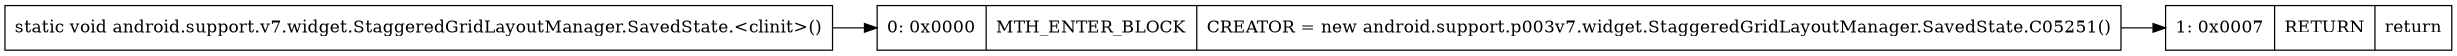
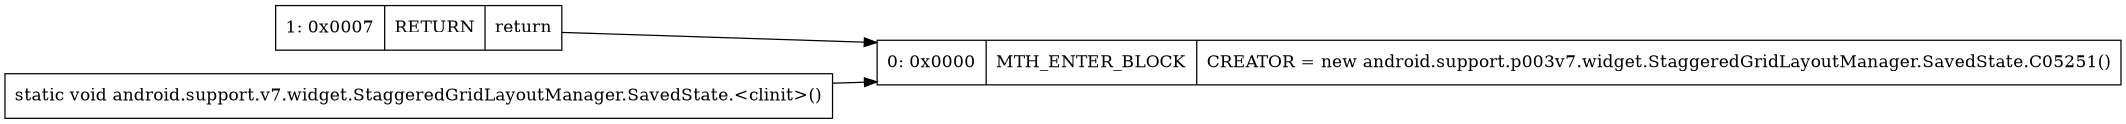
(2137, 28) -> (713, 37)
